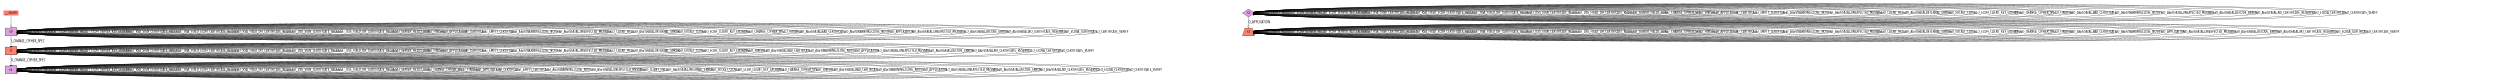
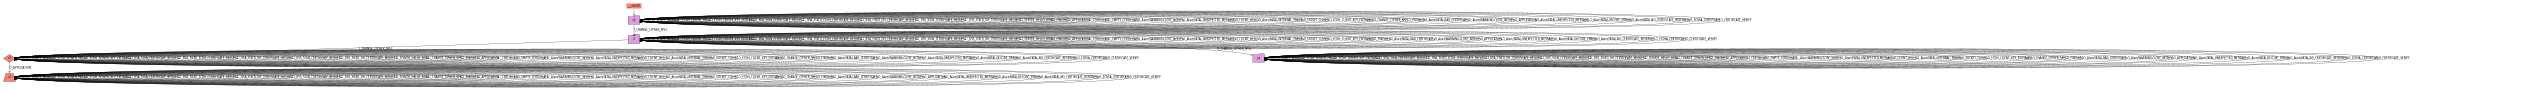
(1248, 13) -> (10, 58)
none -> (337, 48)
(11, 51) -> (634, 39)
(11, 60) -> (945, 42)
